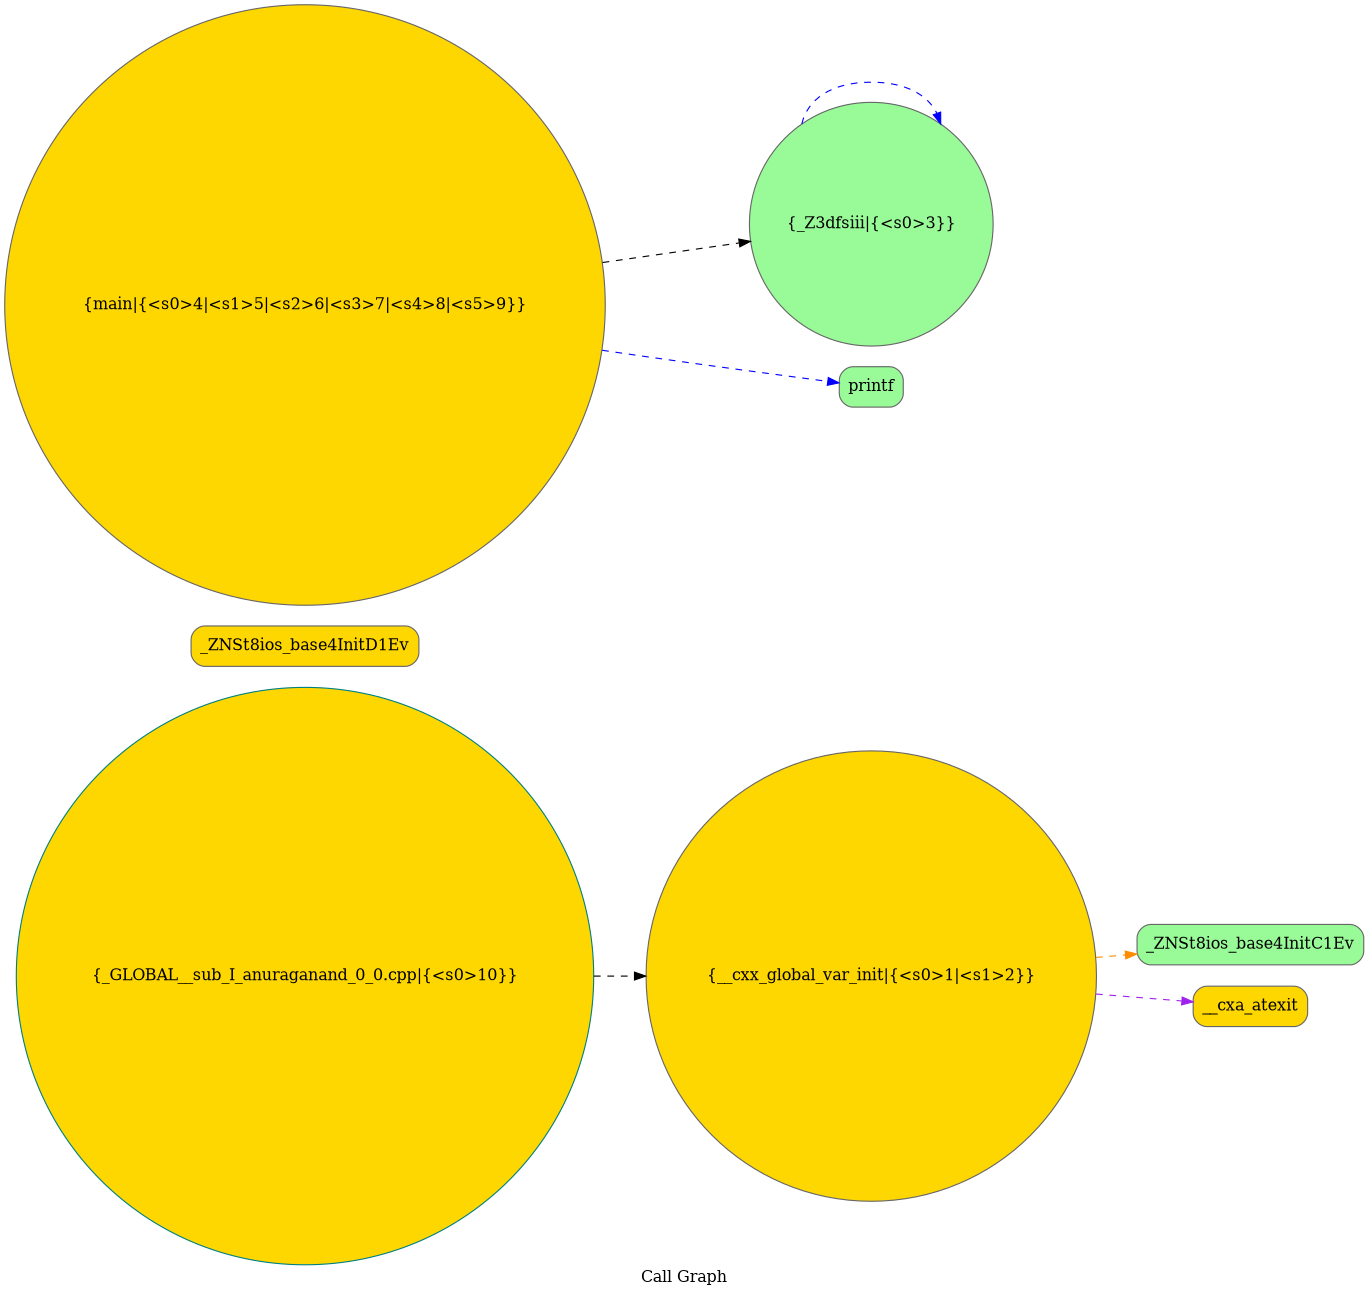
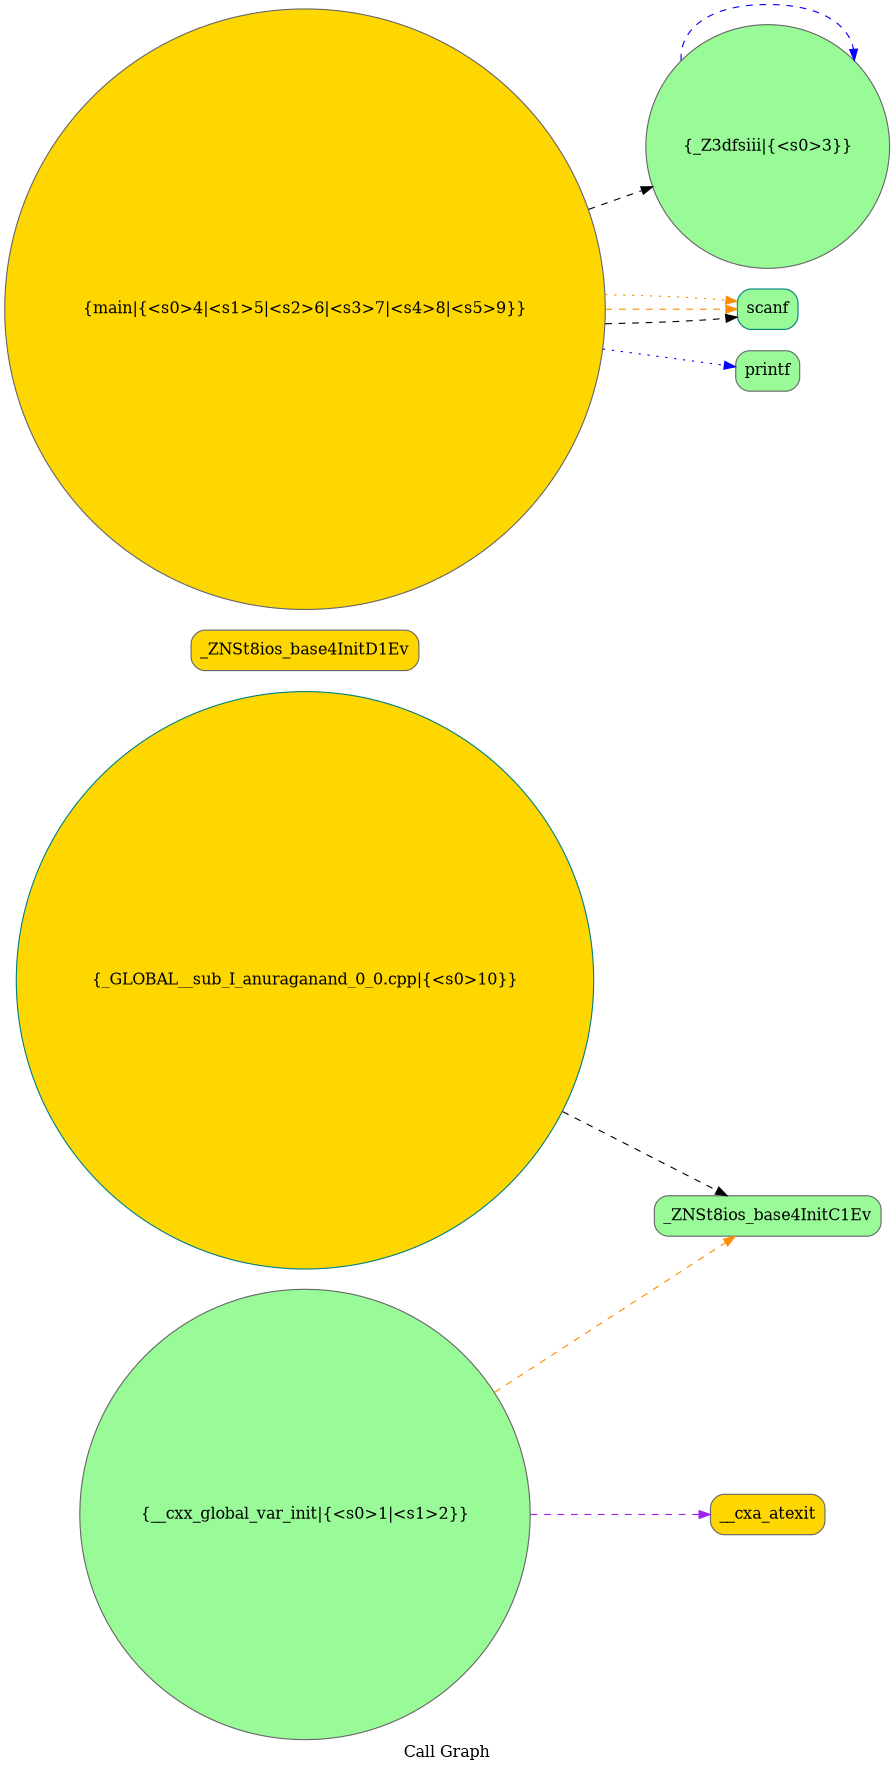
none -> (768, 309)
(715, 366) -> (664, 357)
(614, 976) -> (640, 1151)
(871, 976) -> (305, 1515)
